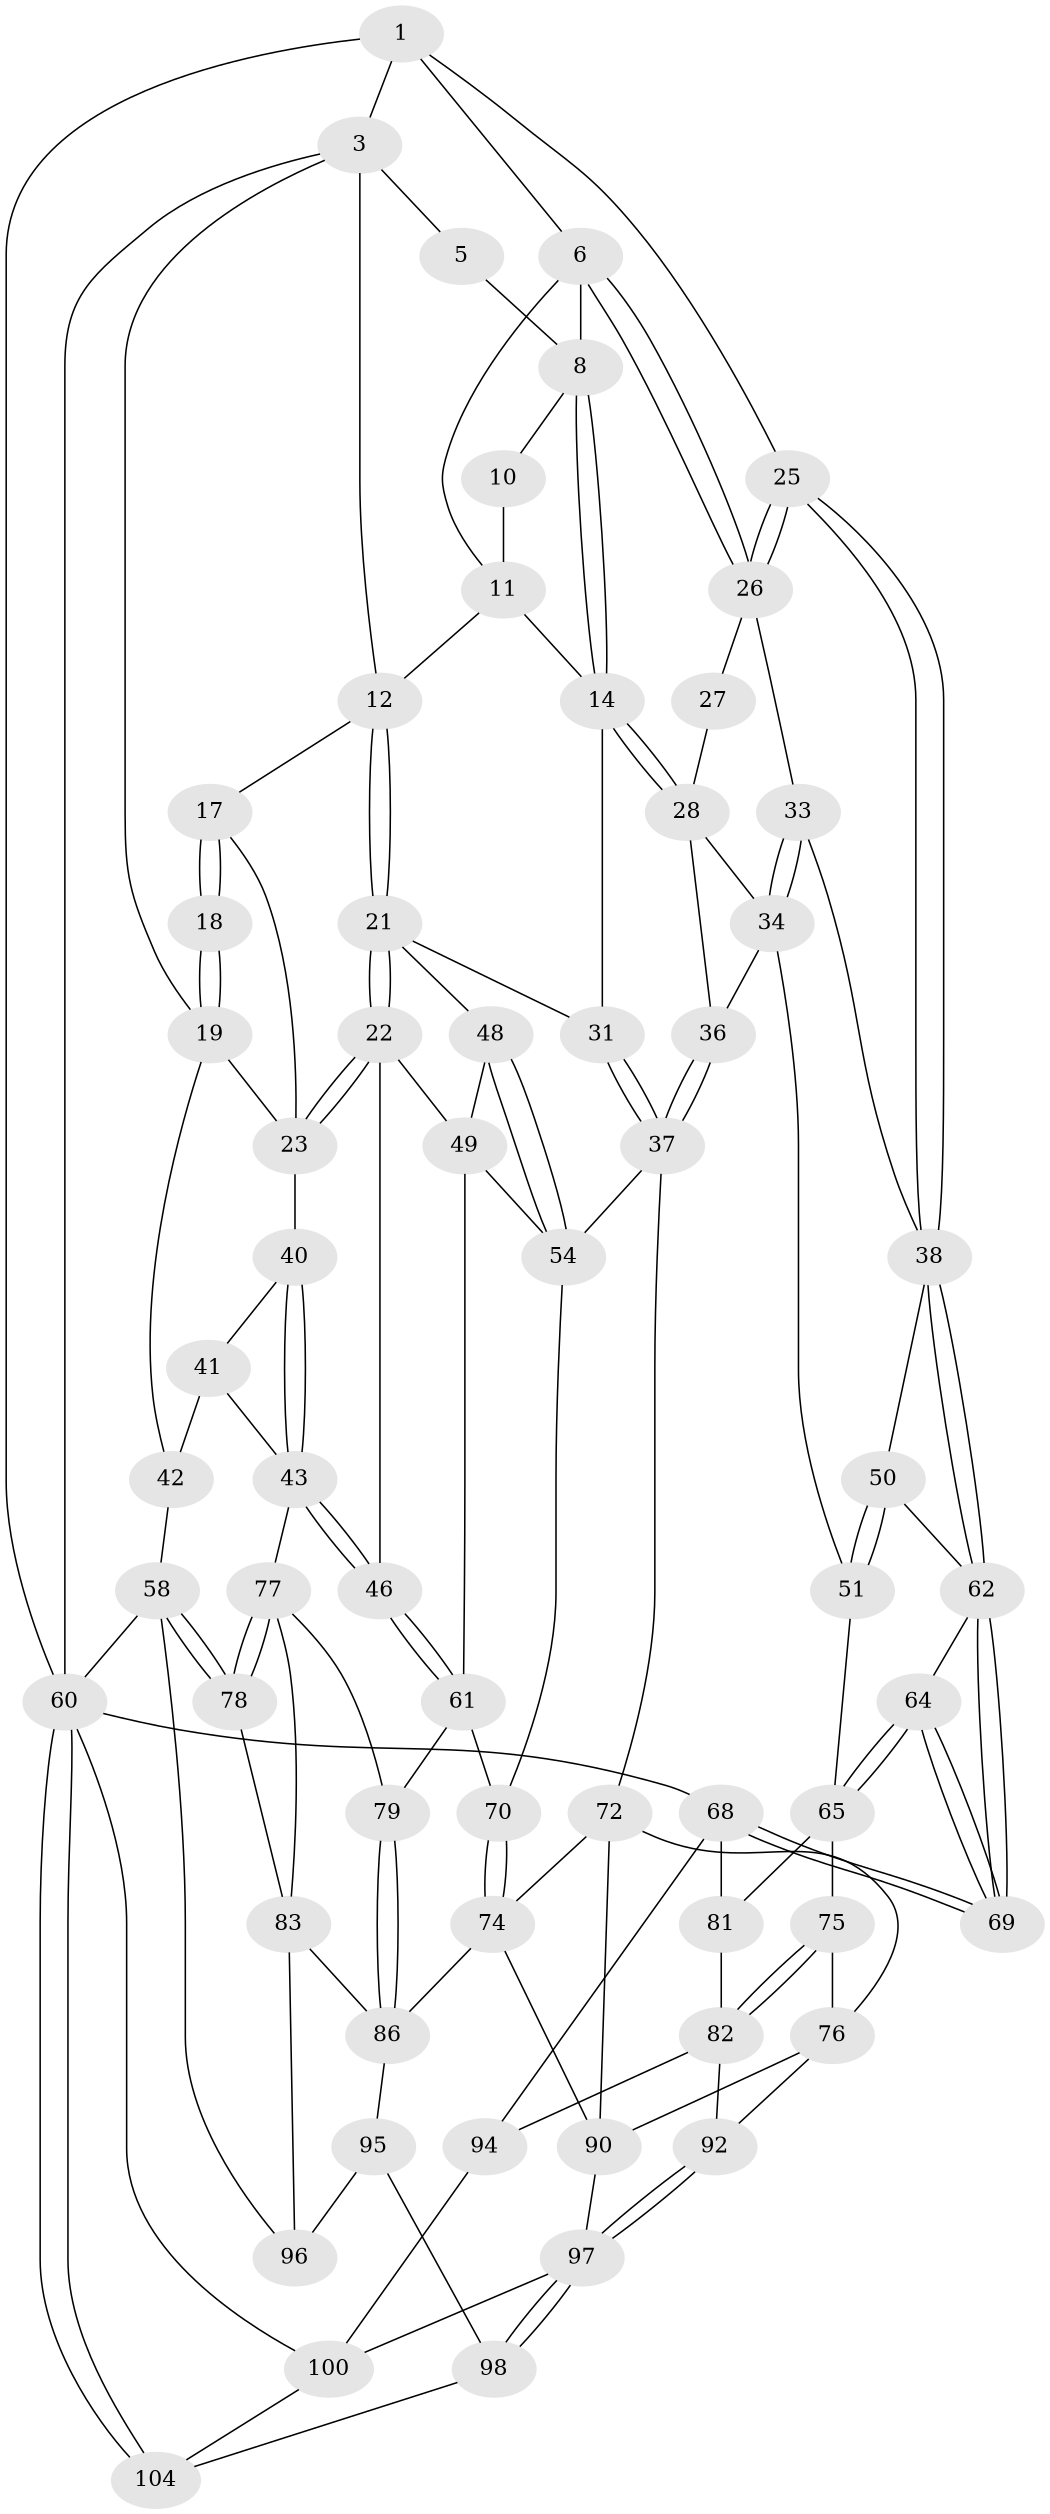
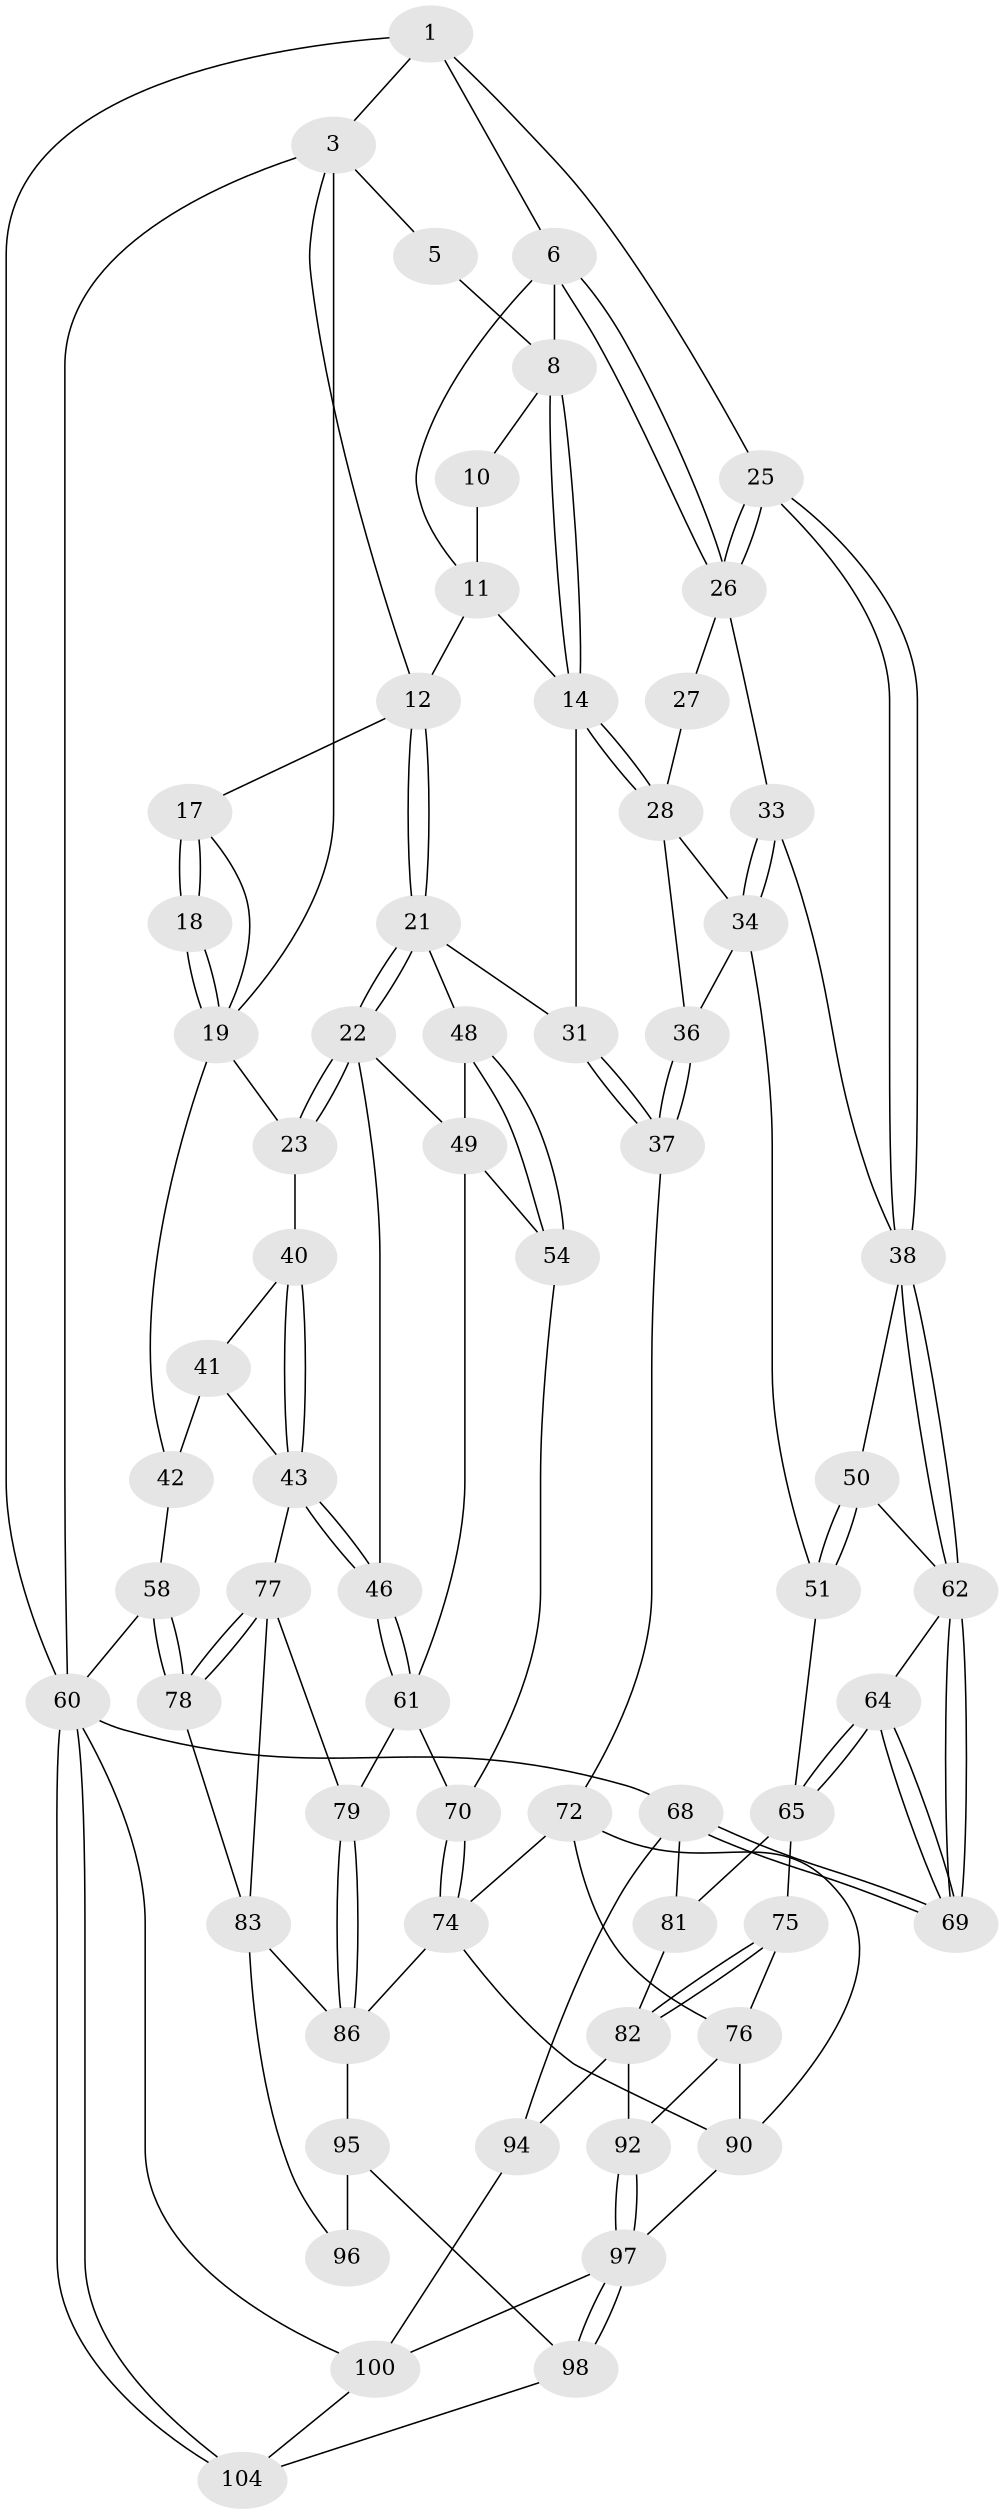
(285, 972) -> (249, 919)
(613, 1202) -> none
(185, 1937) -> none
